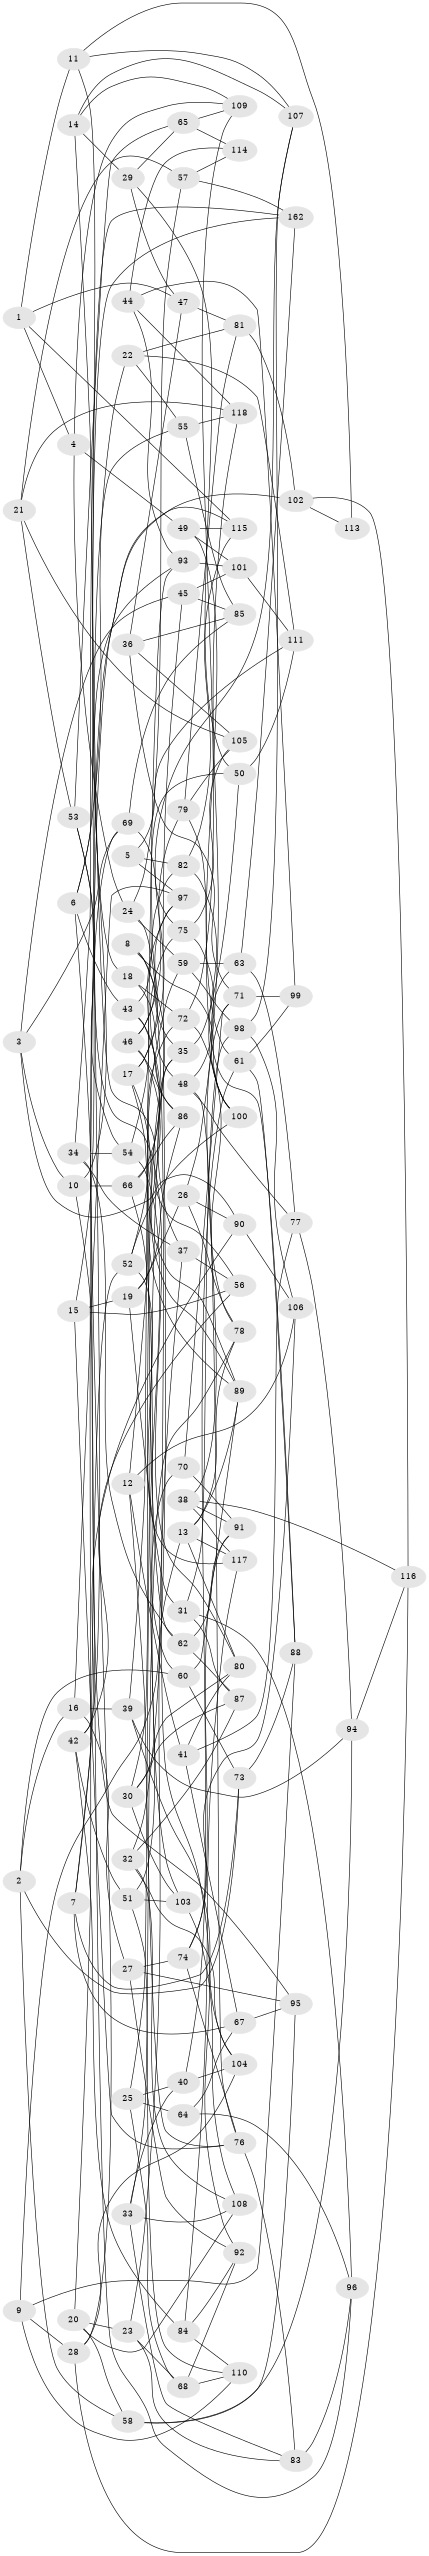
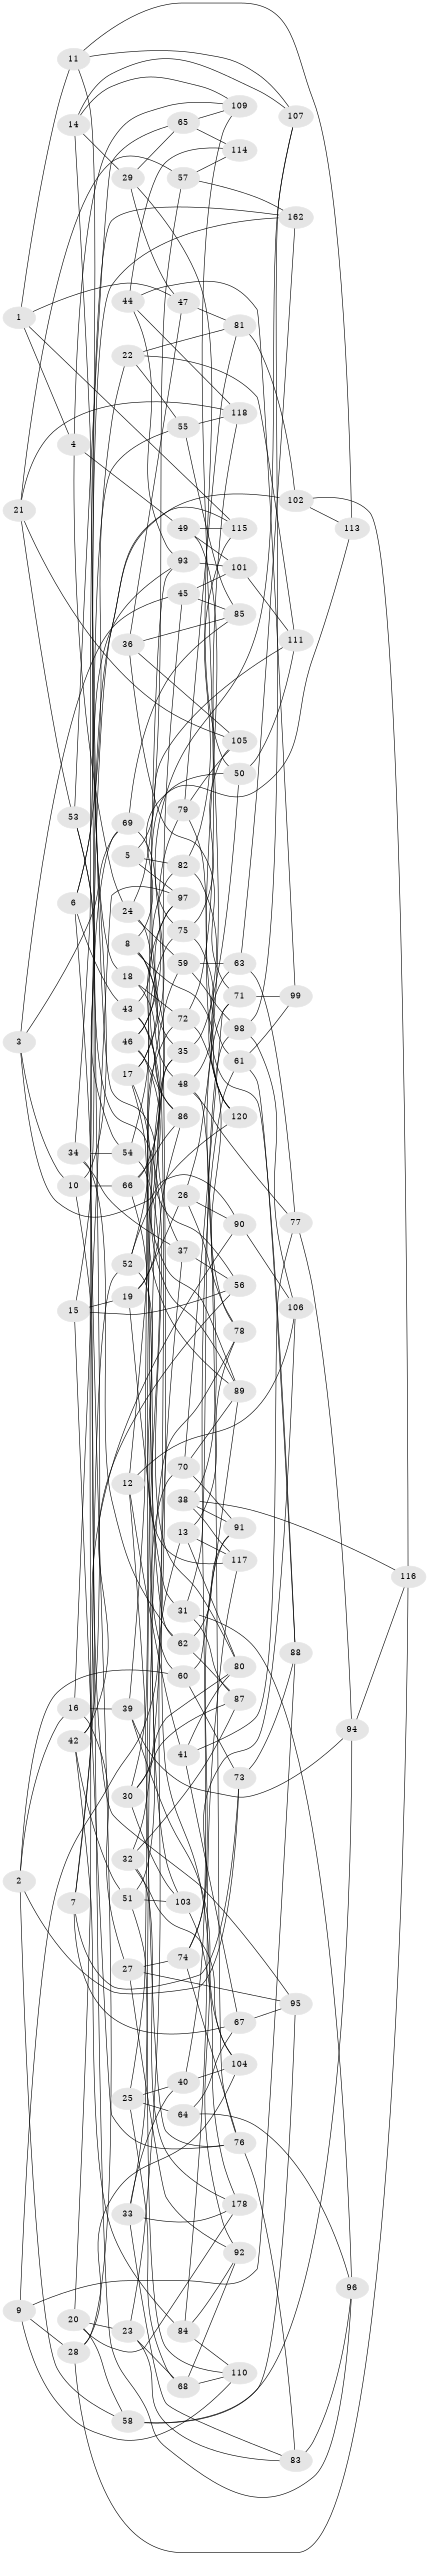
none -> (267, 782)
(240, 1117) -> (240, 1117)
(223, 1466) -> (221, 1417)
(240, 2205) -> (240, 2205)
